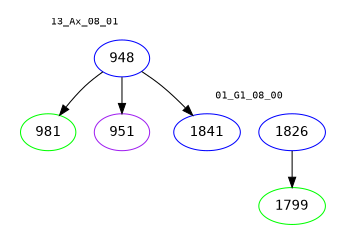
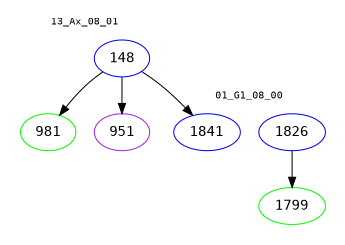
(122, 58) -> (122, 58)
